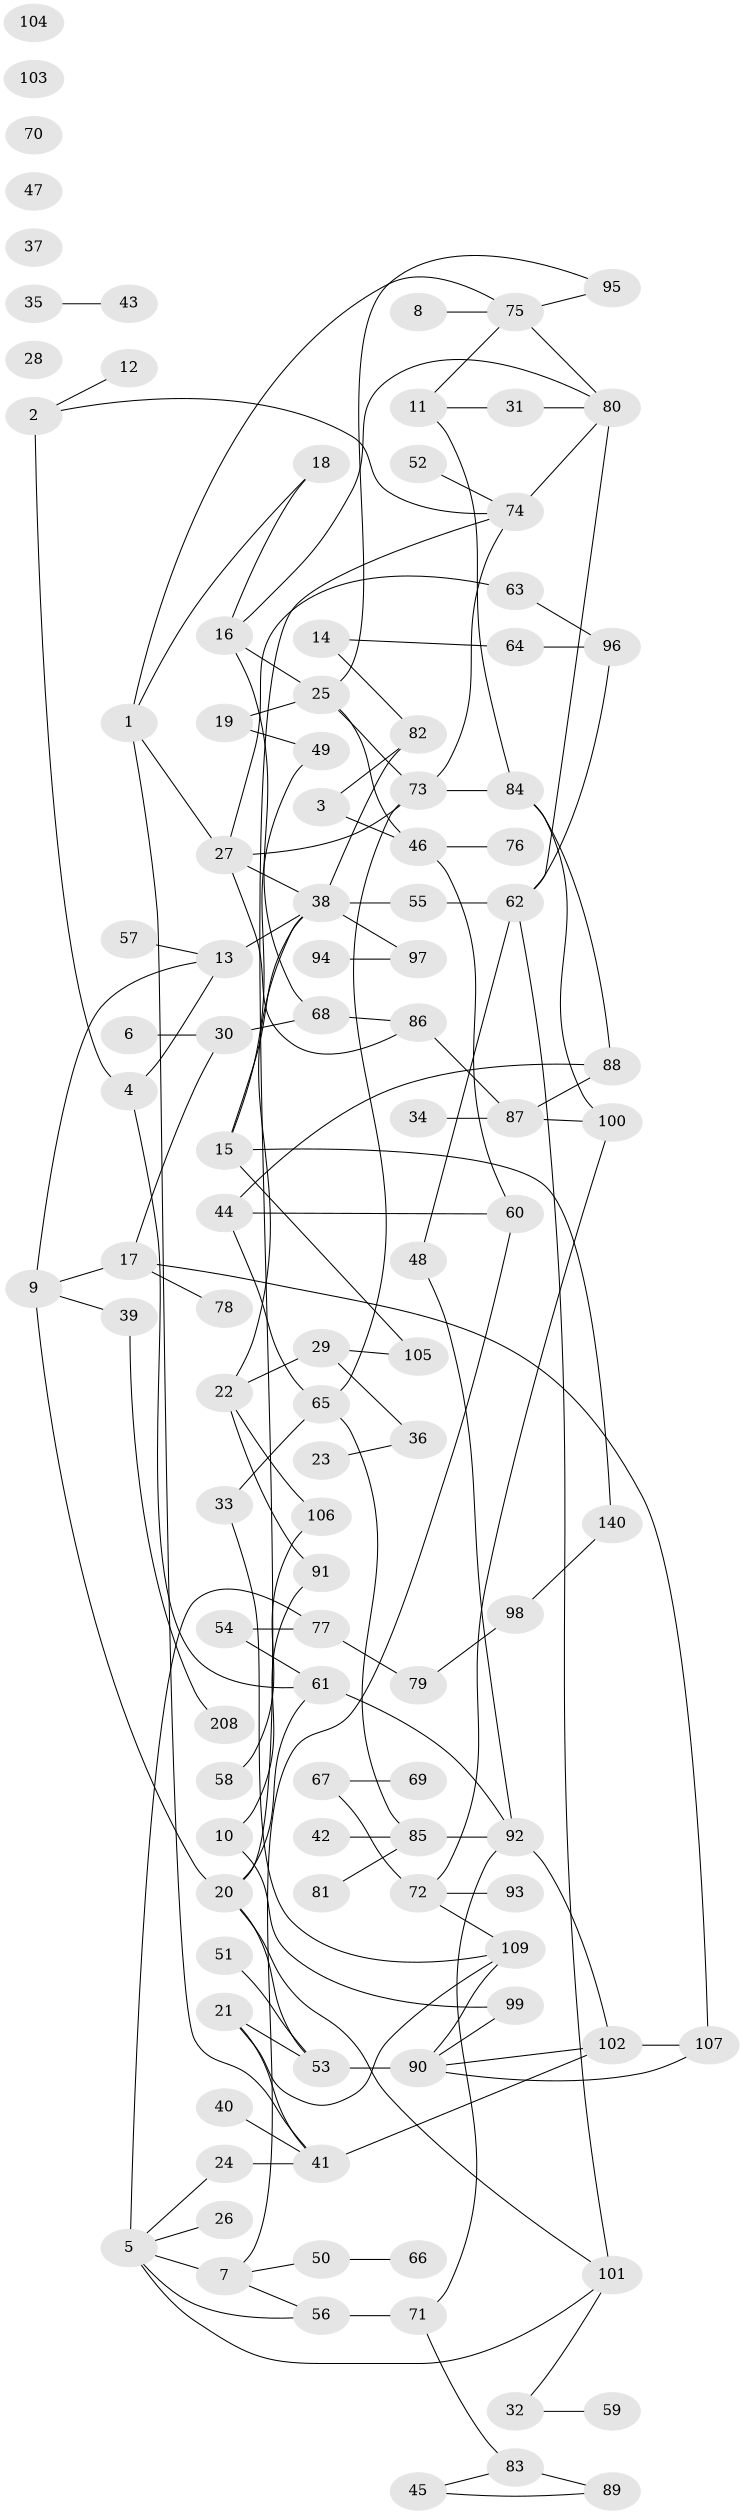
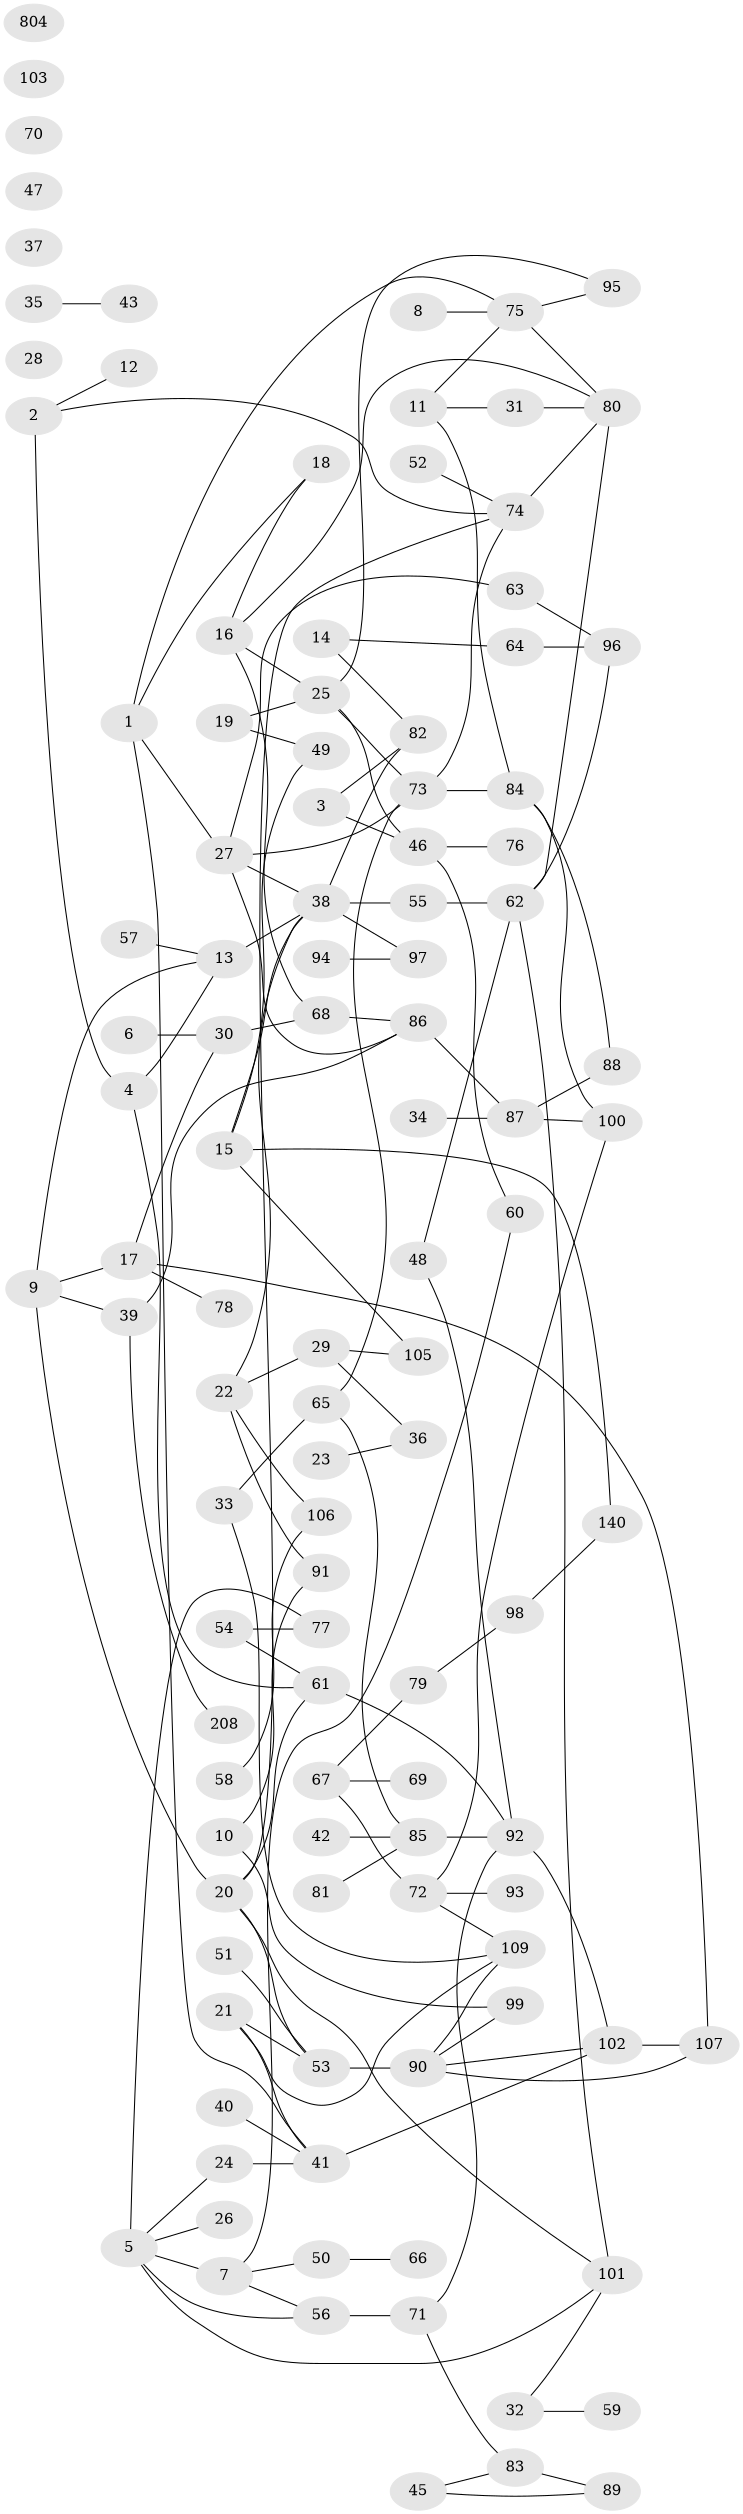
(34, 23) -> (34, 23)
none -> (206, 1111)
(224, 1213) -> none
(371, 1658) -> (373, 1730)
